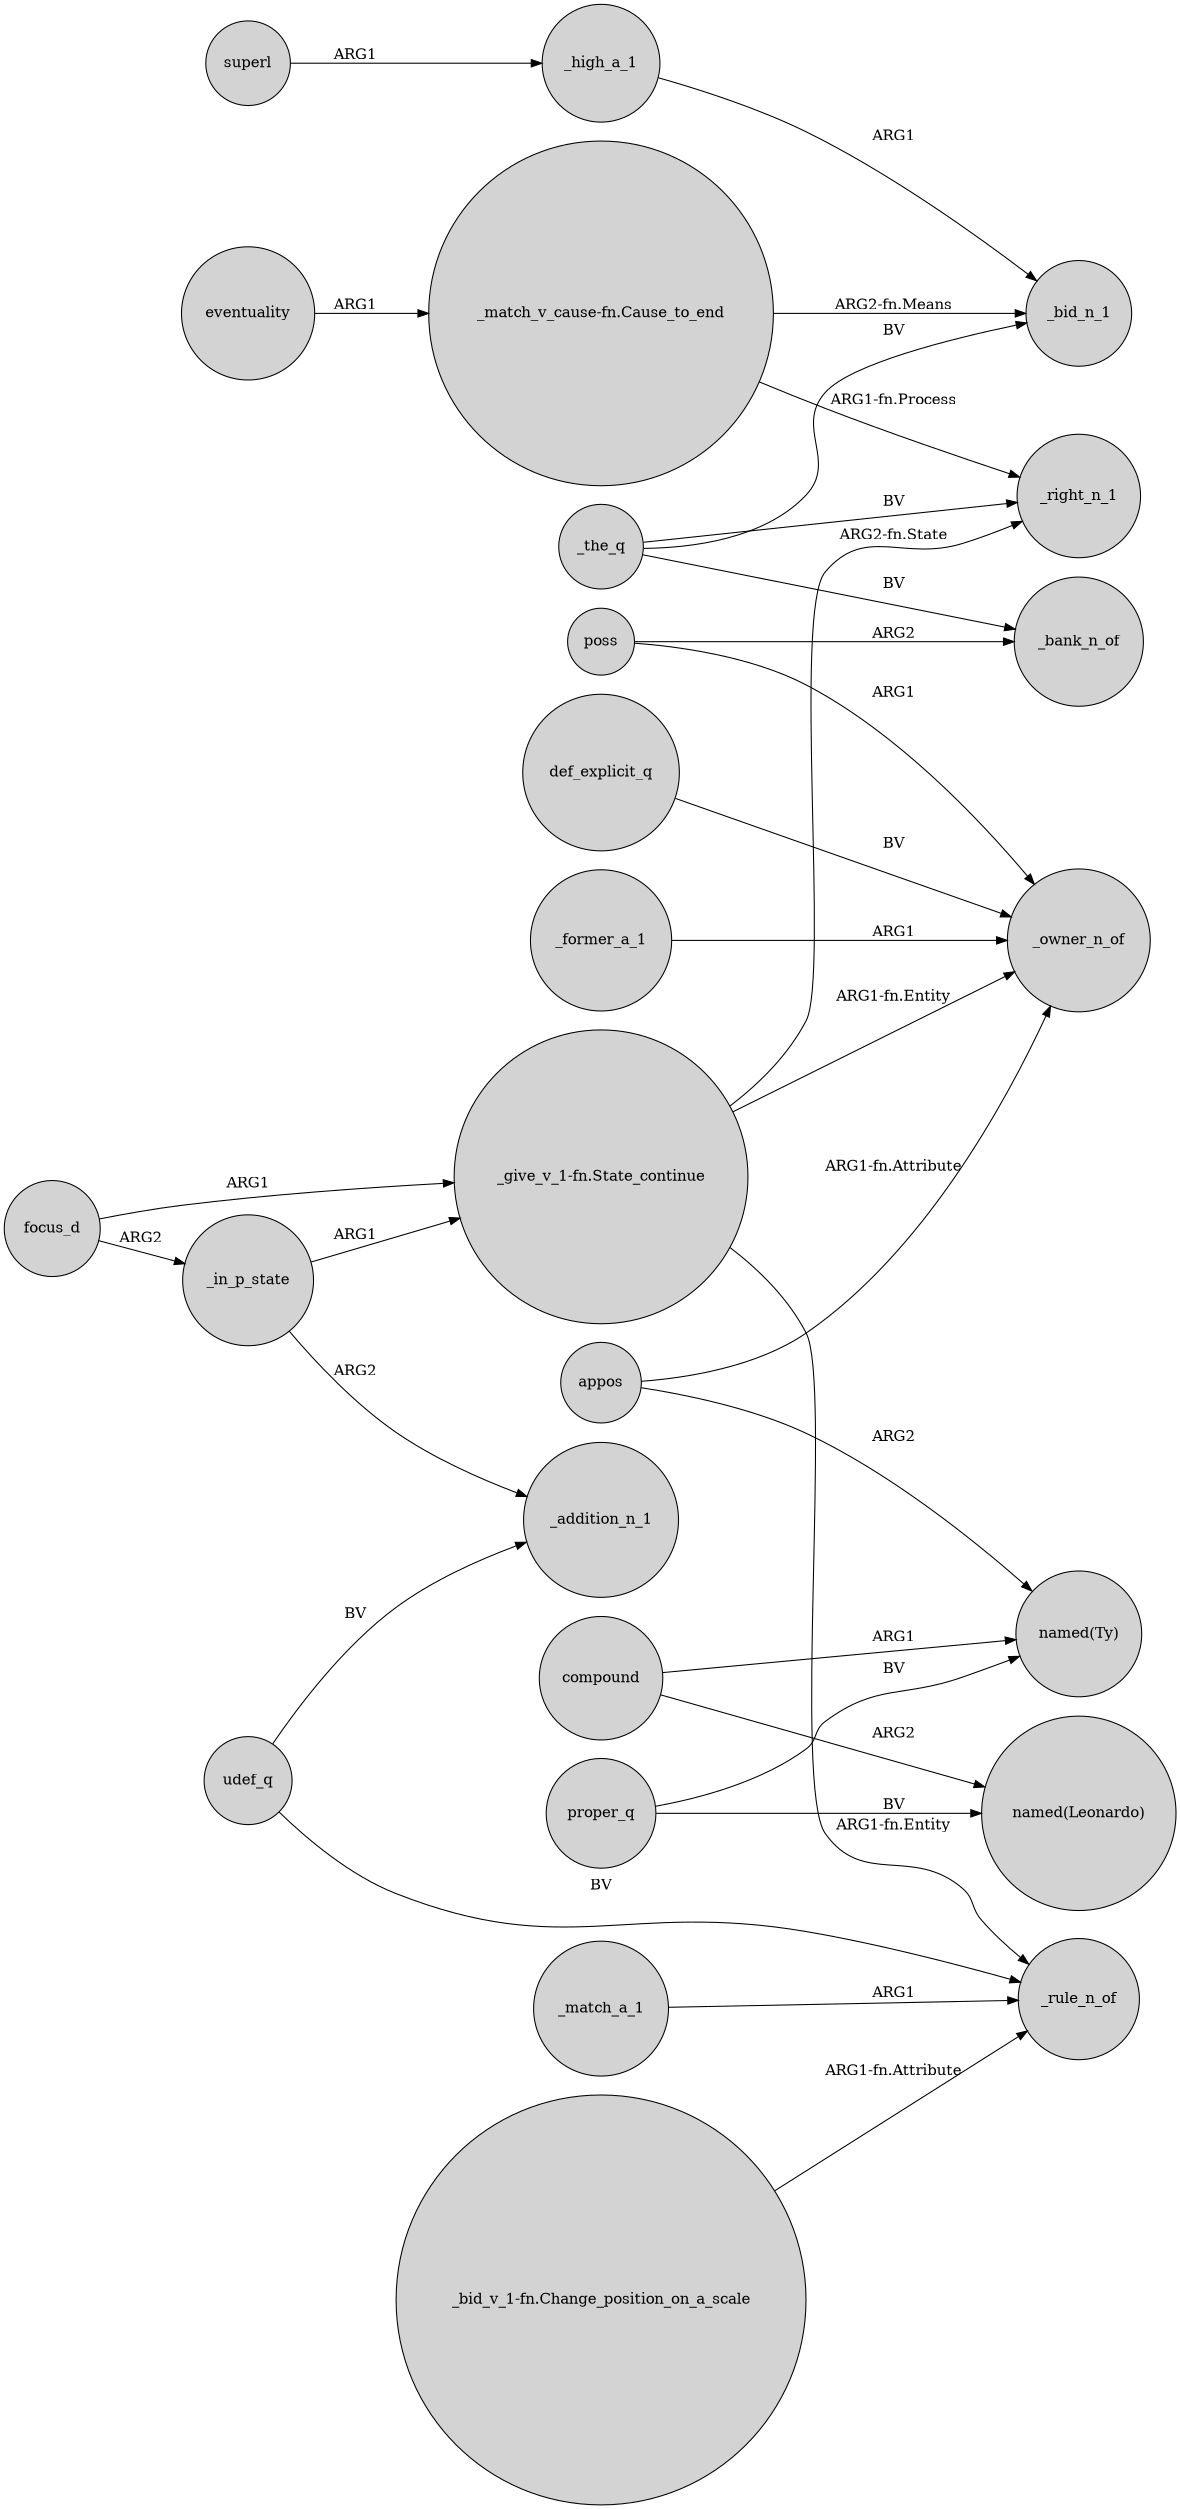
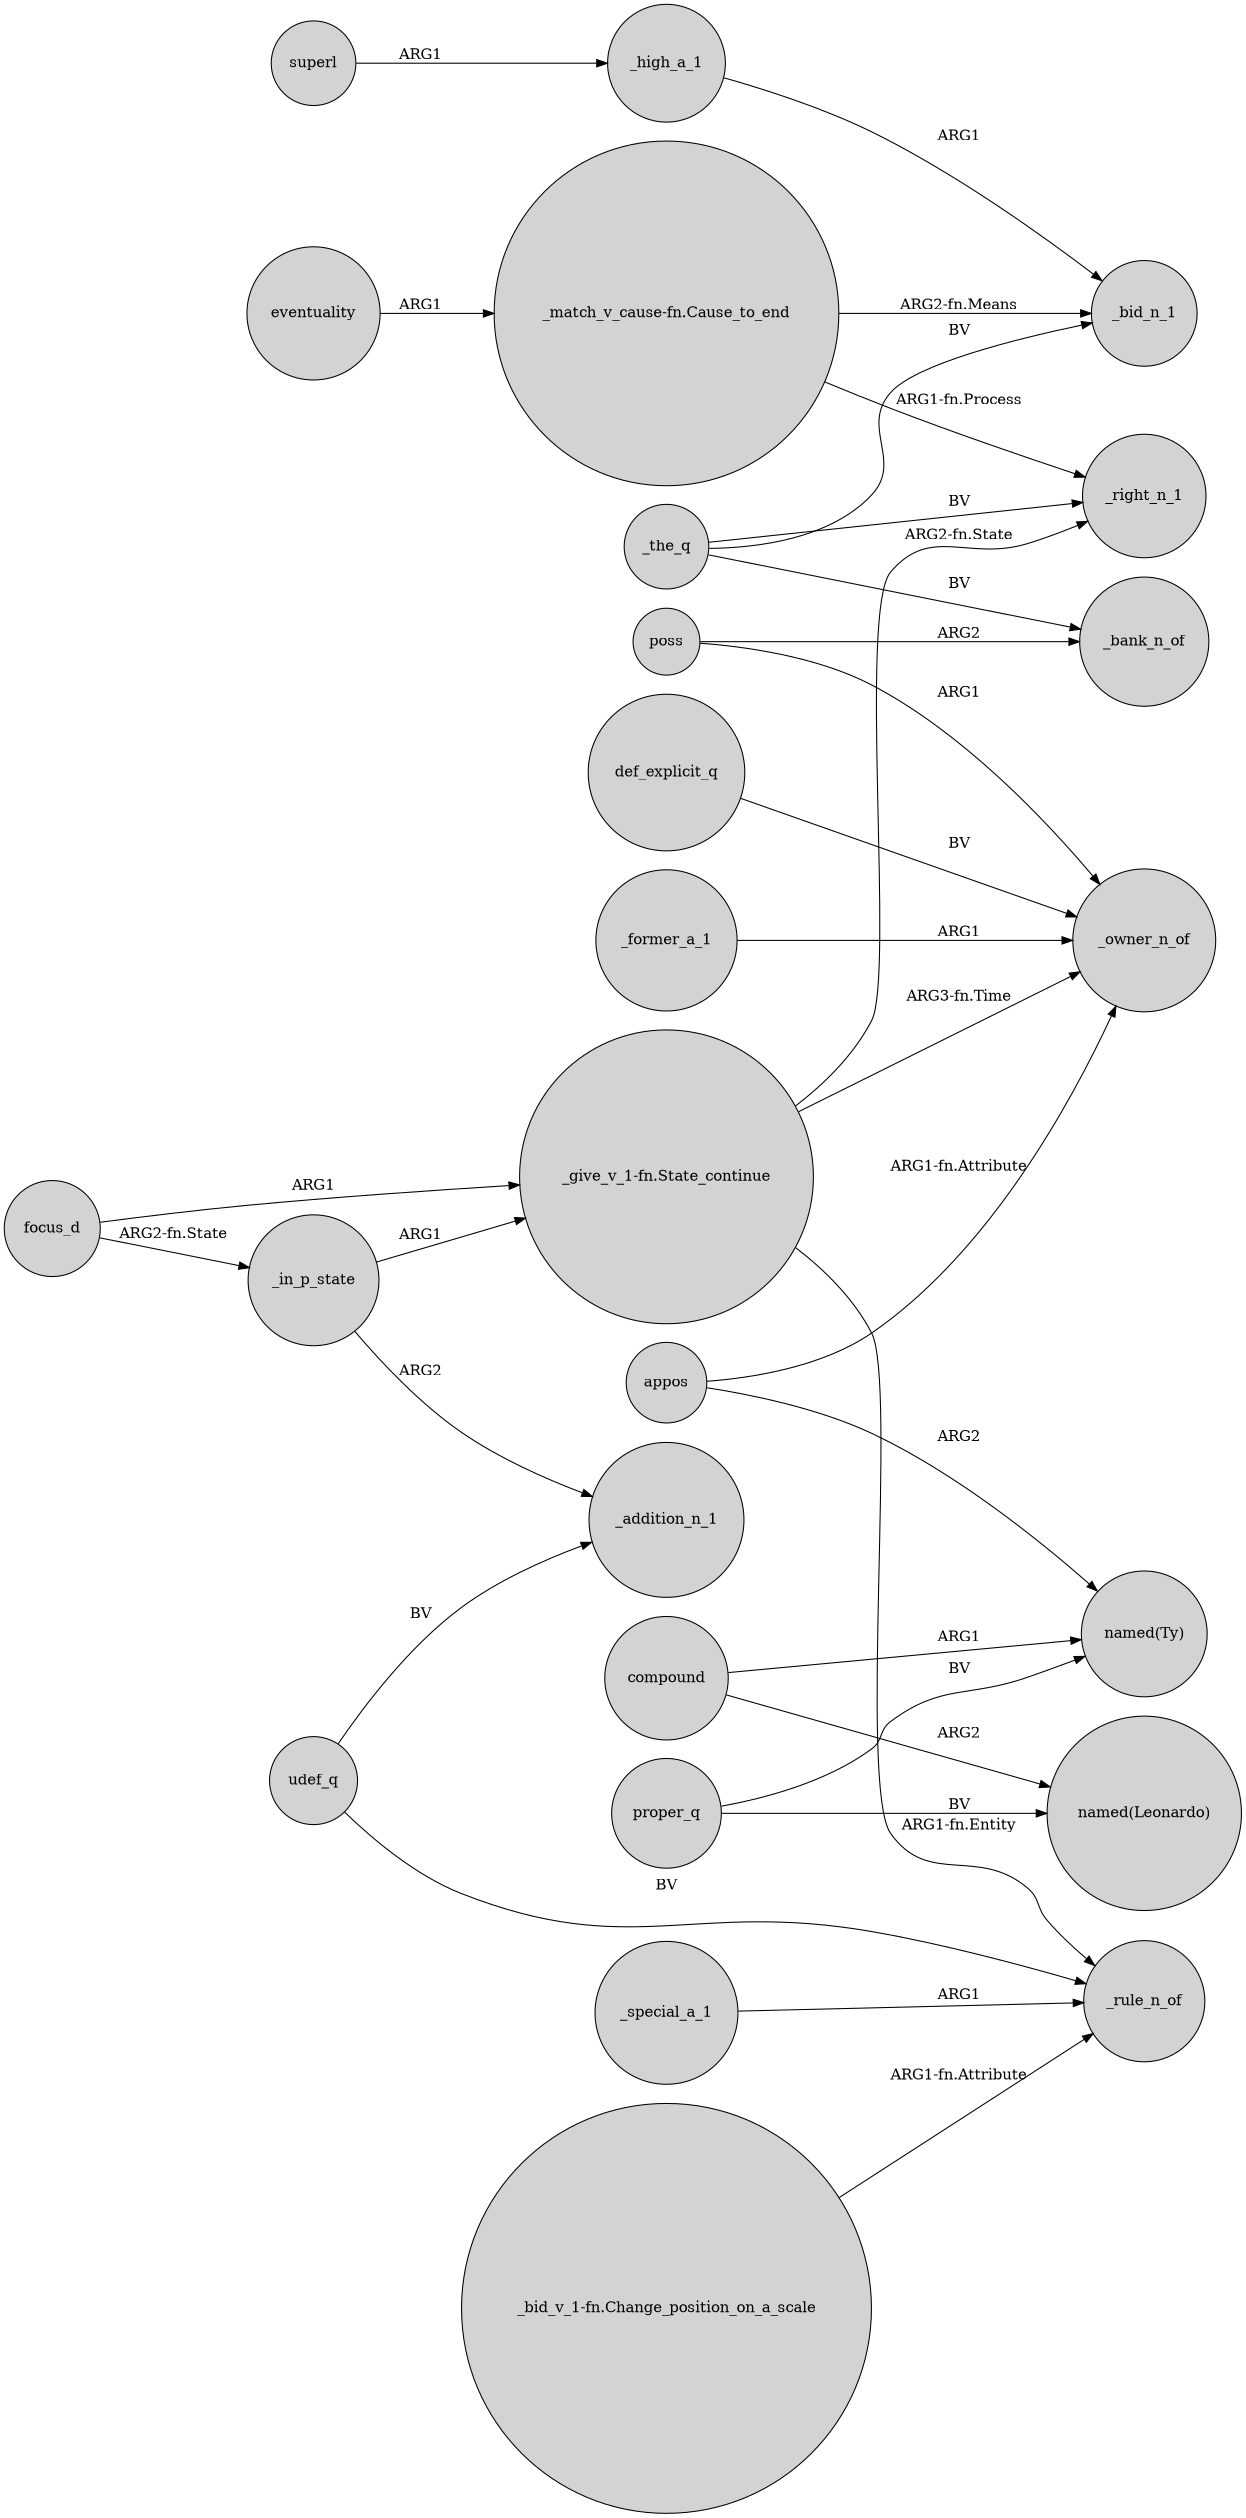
(894, 997) -> (959, 997)
(141, 1239) -> (174, 1234)
(601, 2009) -> (666, 2013)
